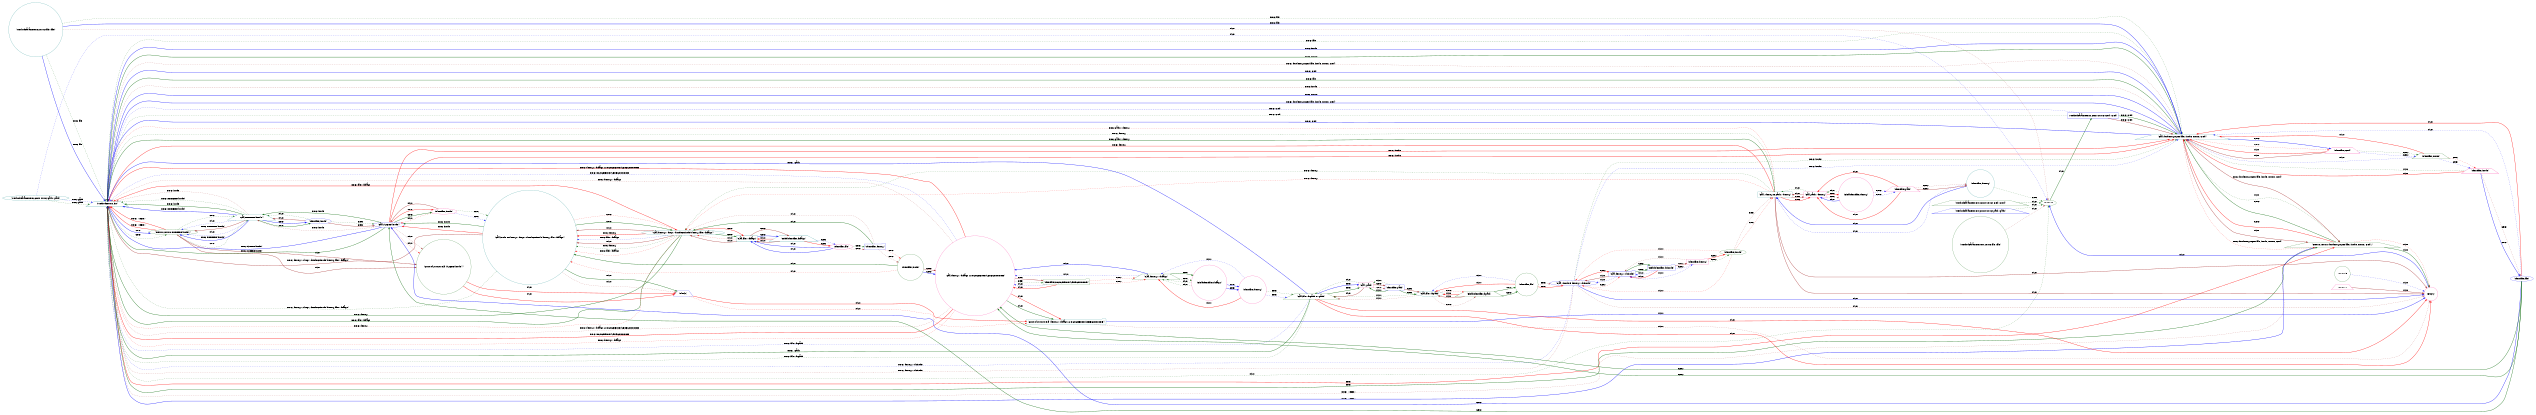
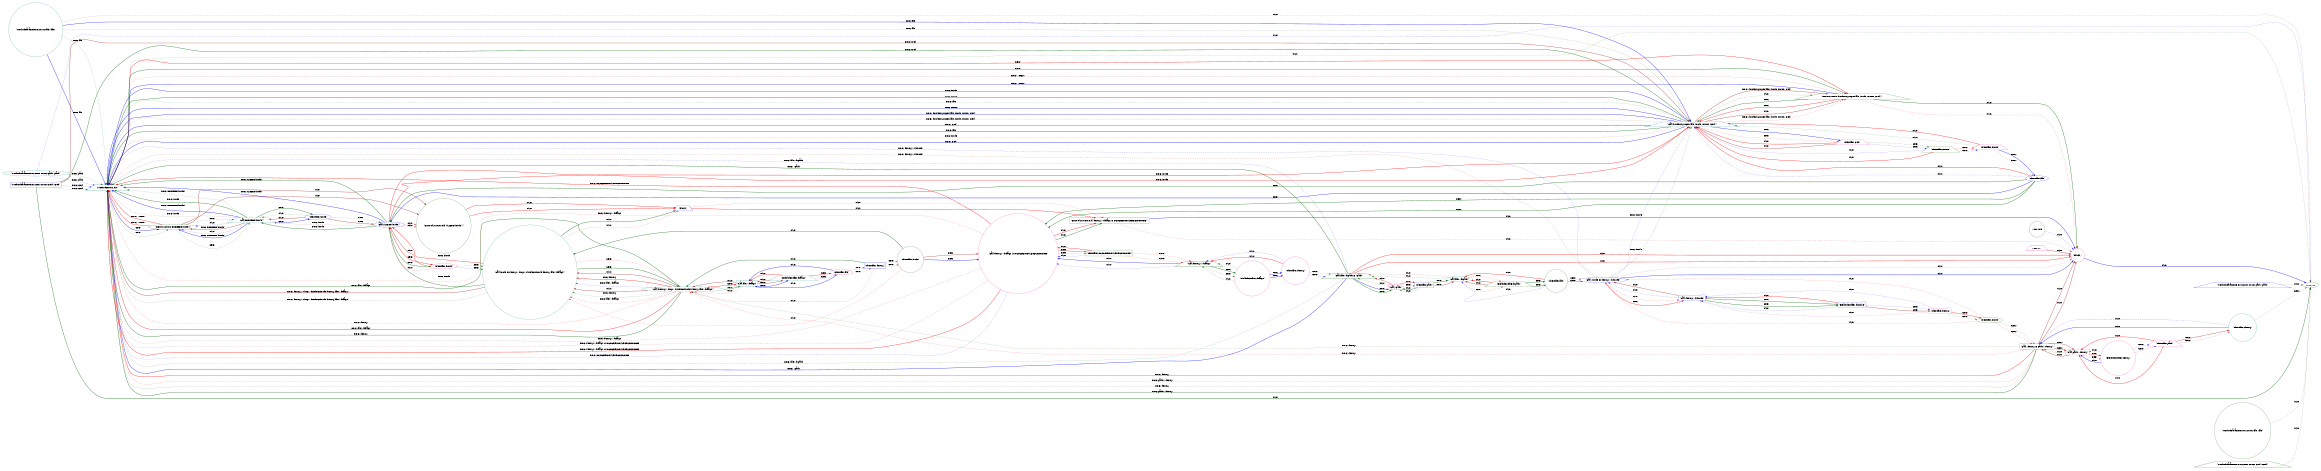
(2069, 162) -> (1129, 398)
